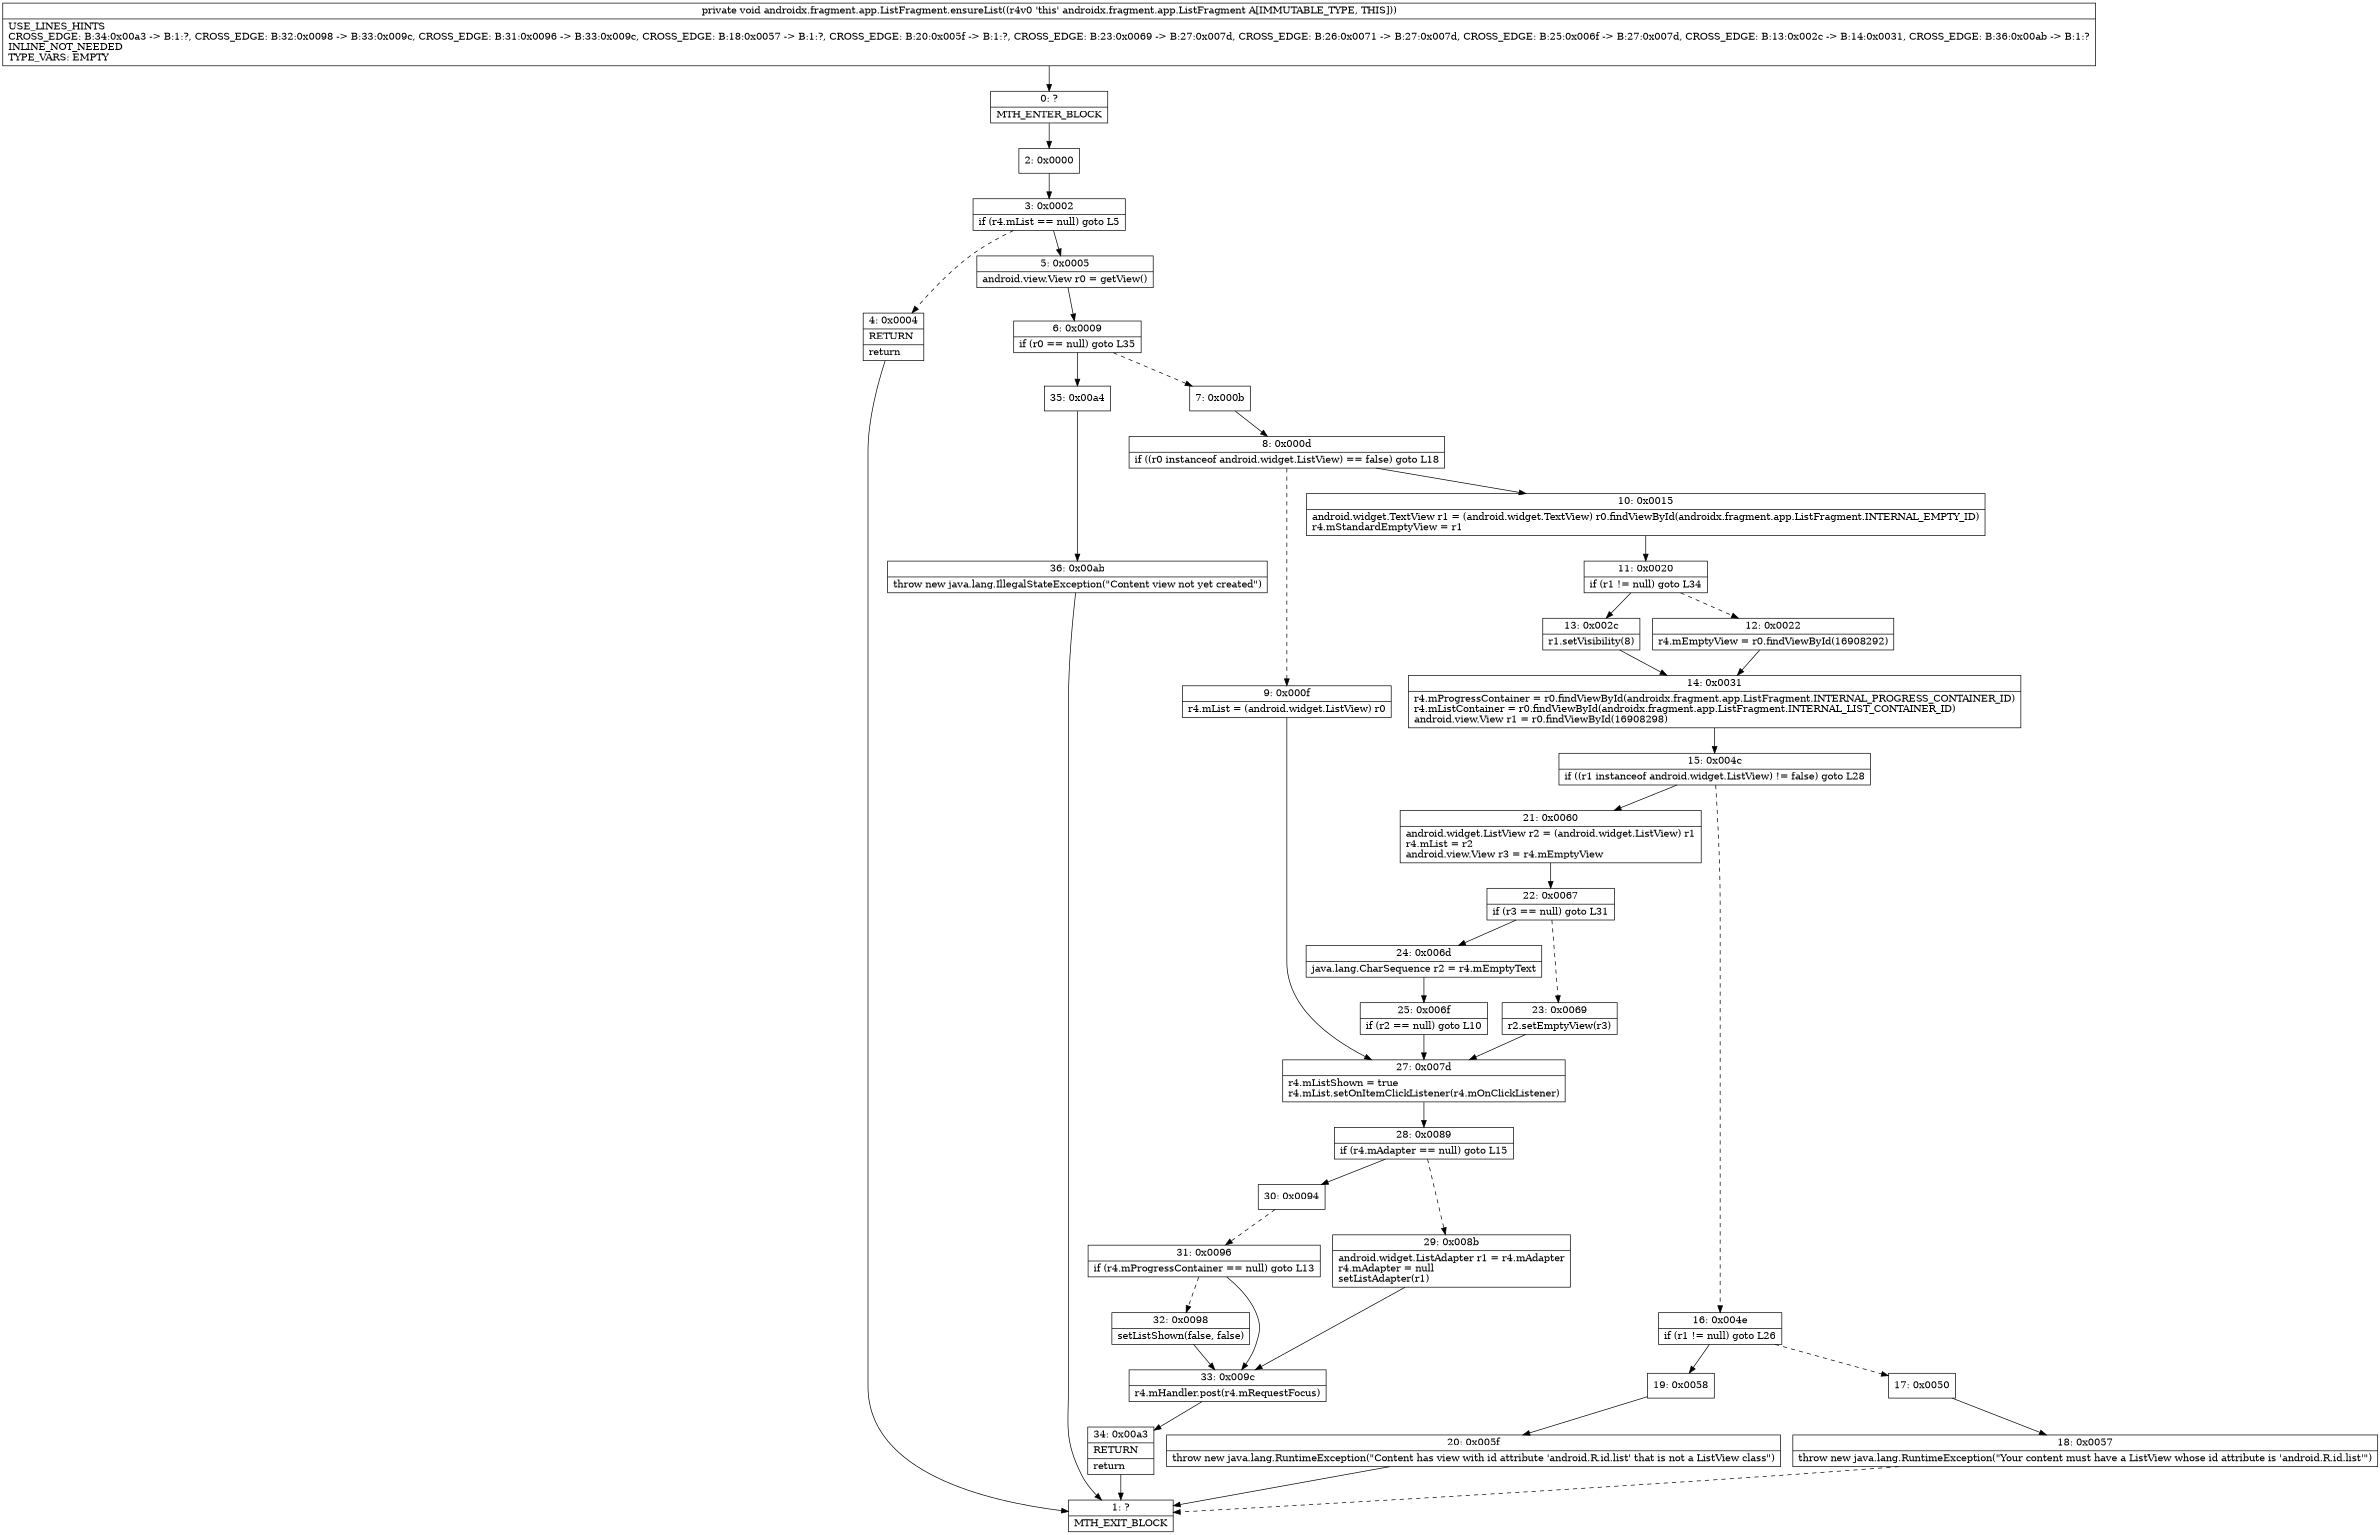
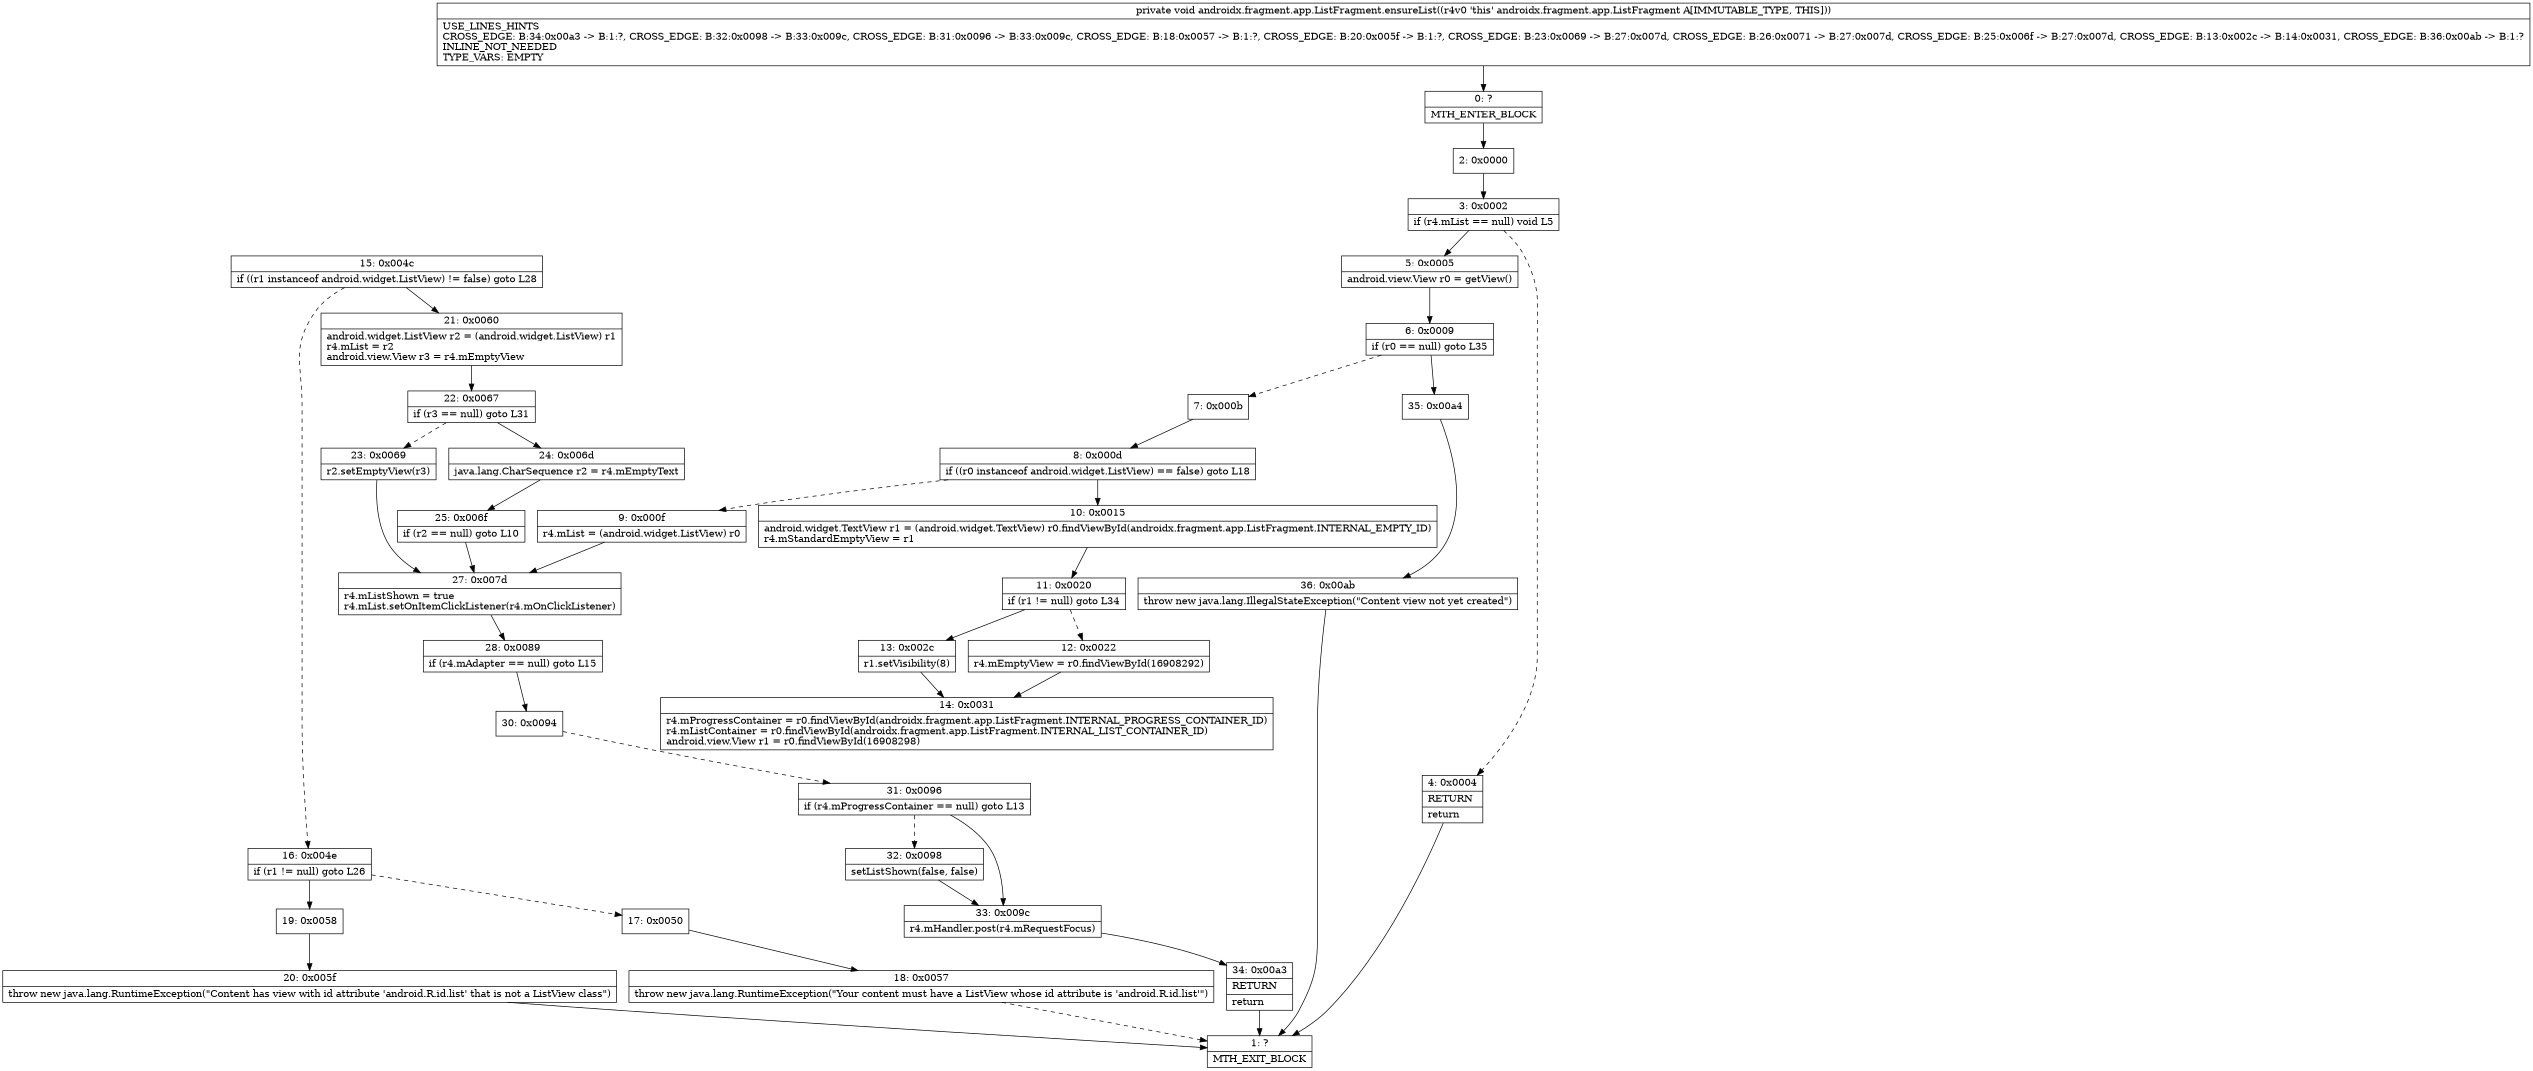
(1049, 222) -> (1484, 222)
(1715, 737) -> none
(1451, 1261) -> none
